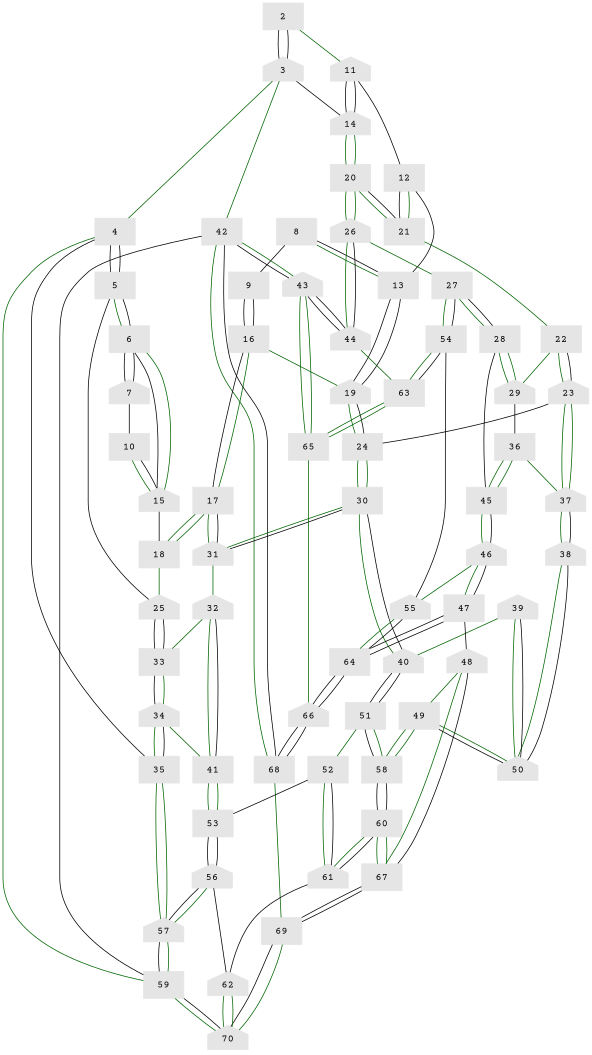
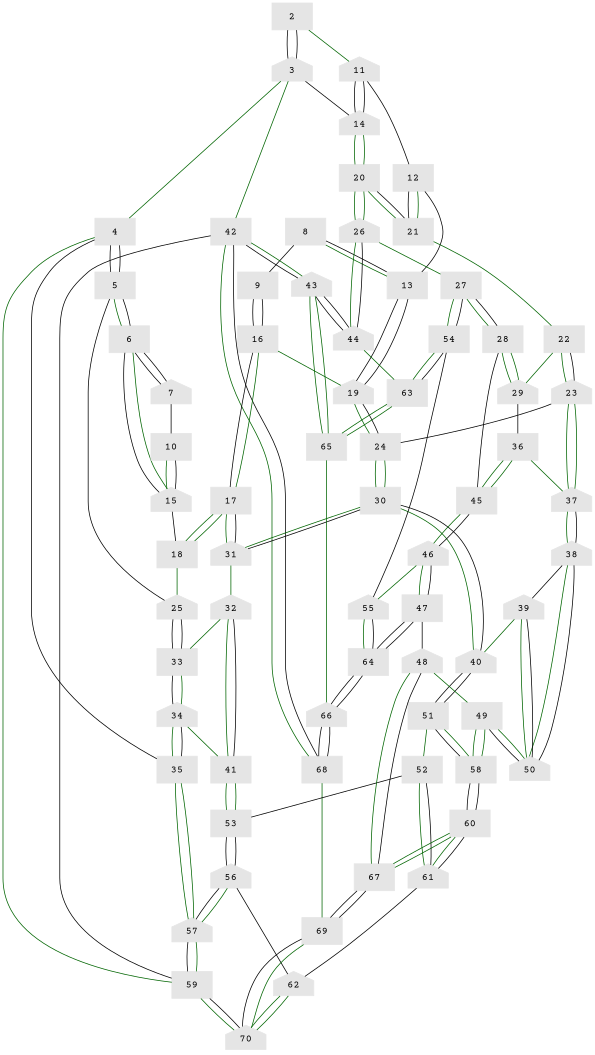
none -> (547, 582)
